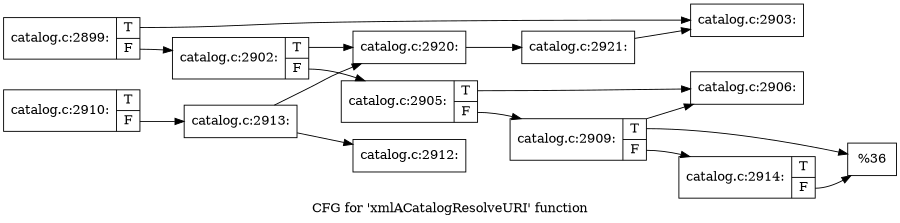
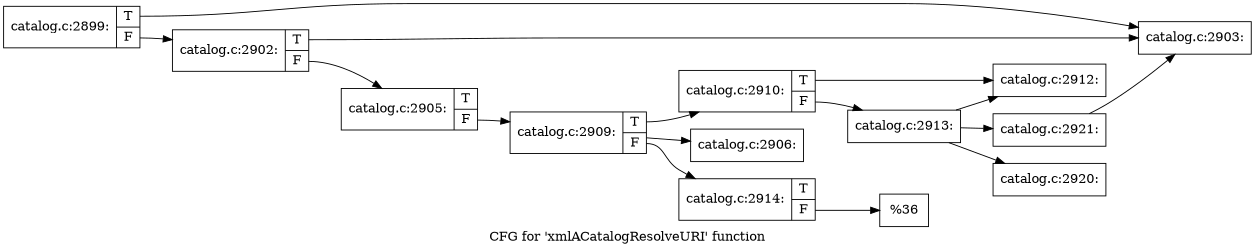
(326, 47) -> (719, 38)
(489, 47) -> (972, 128)
none -> (900, 80)
(579, 90) -> none
(743, 136) -> (668, 120)
